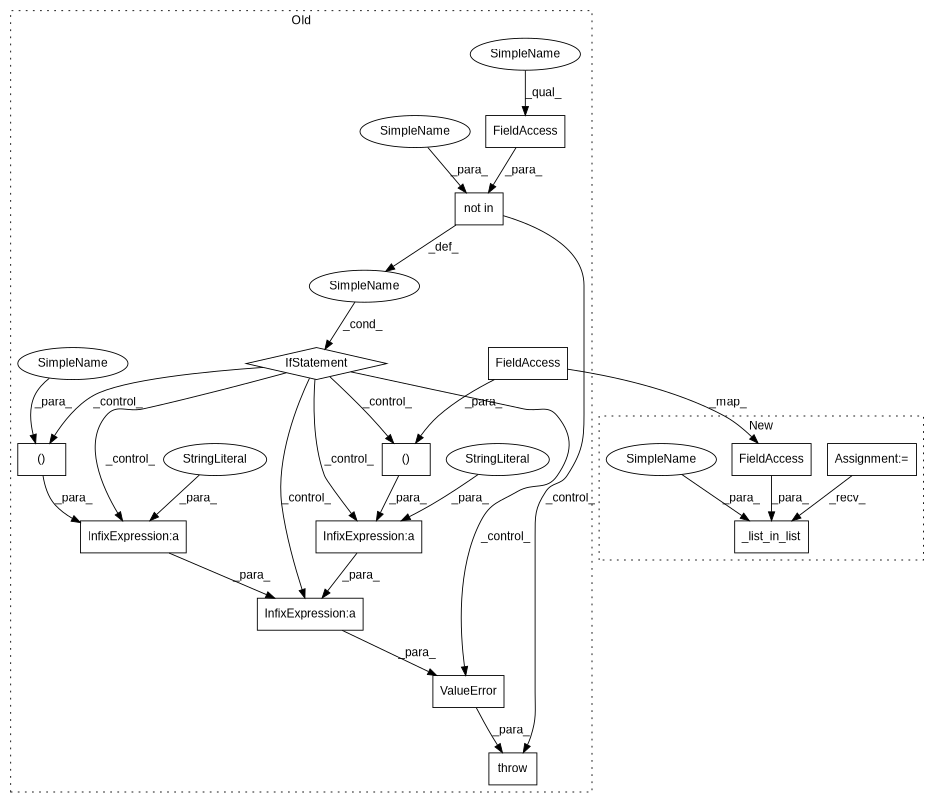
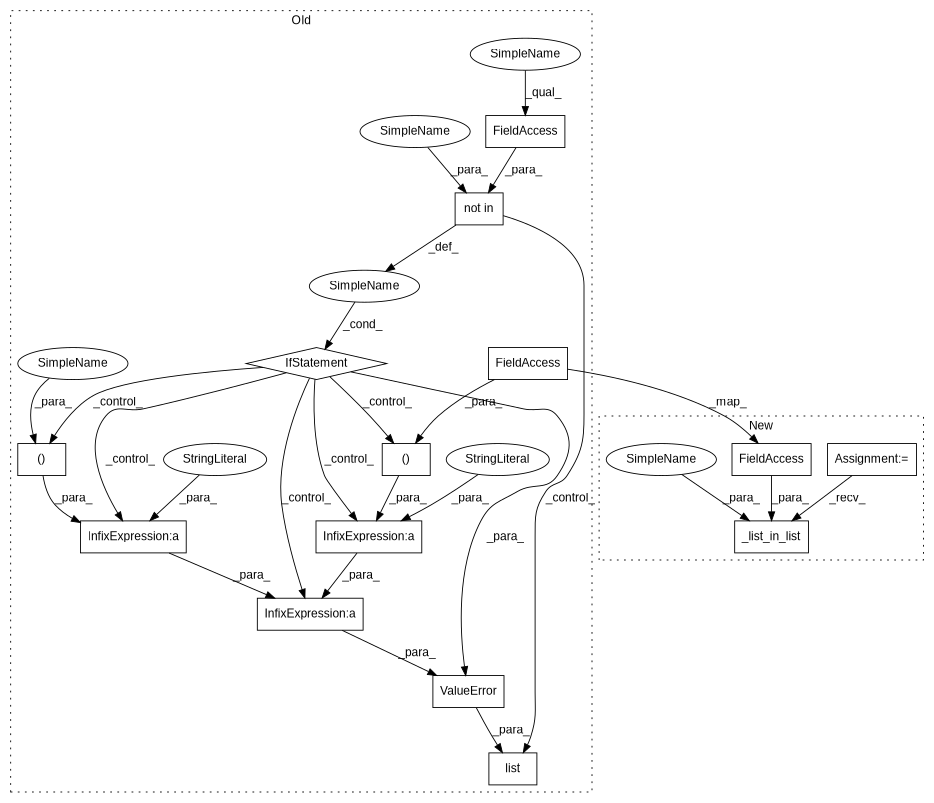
(506, 537) -> (506, 537)
(513, 769) -> (513, 769)
